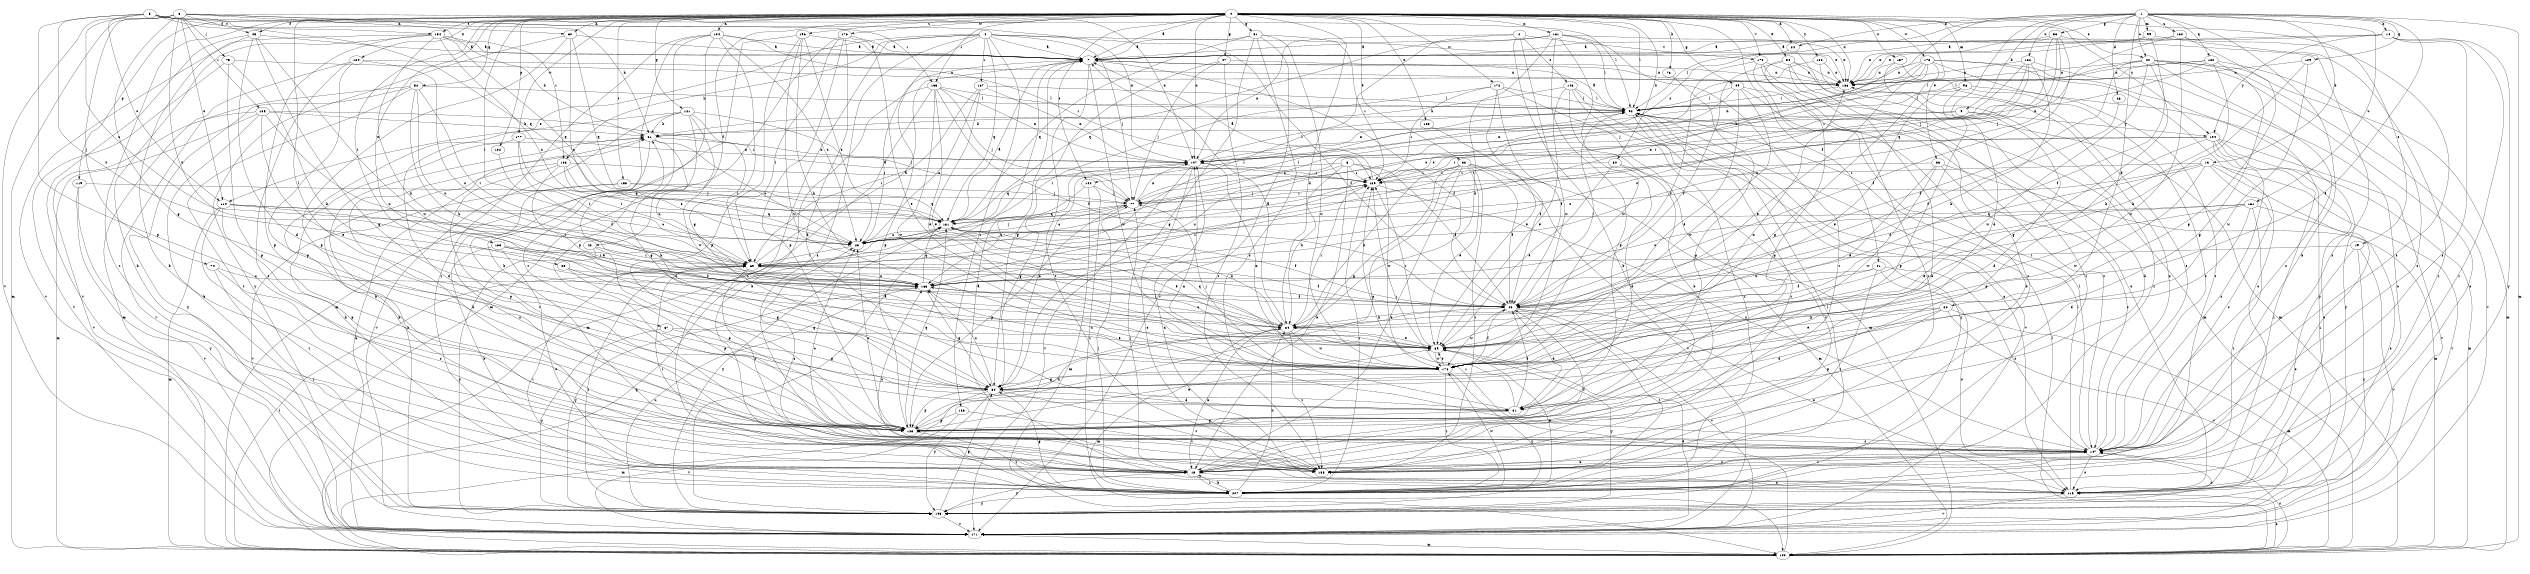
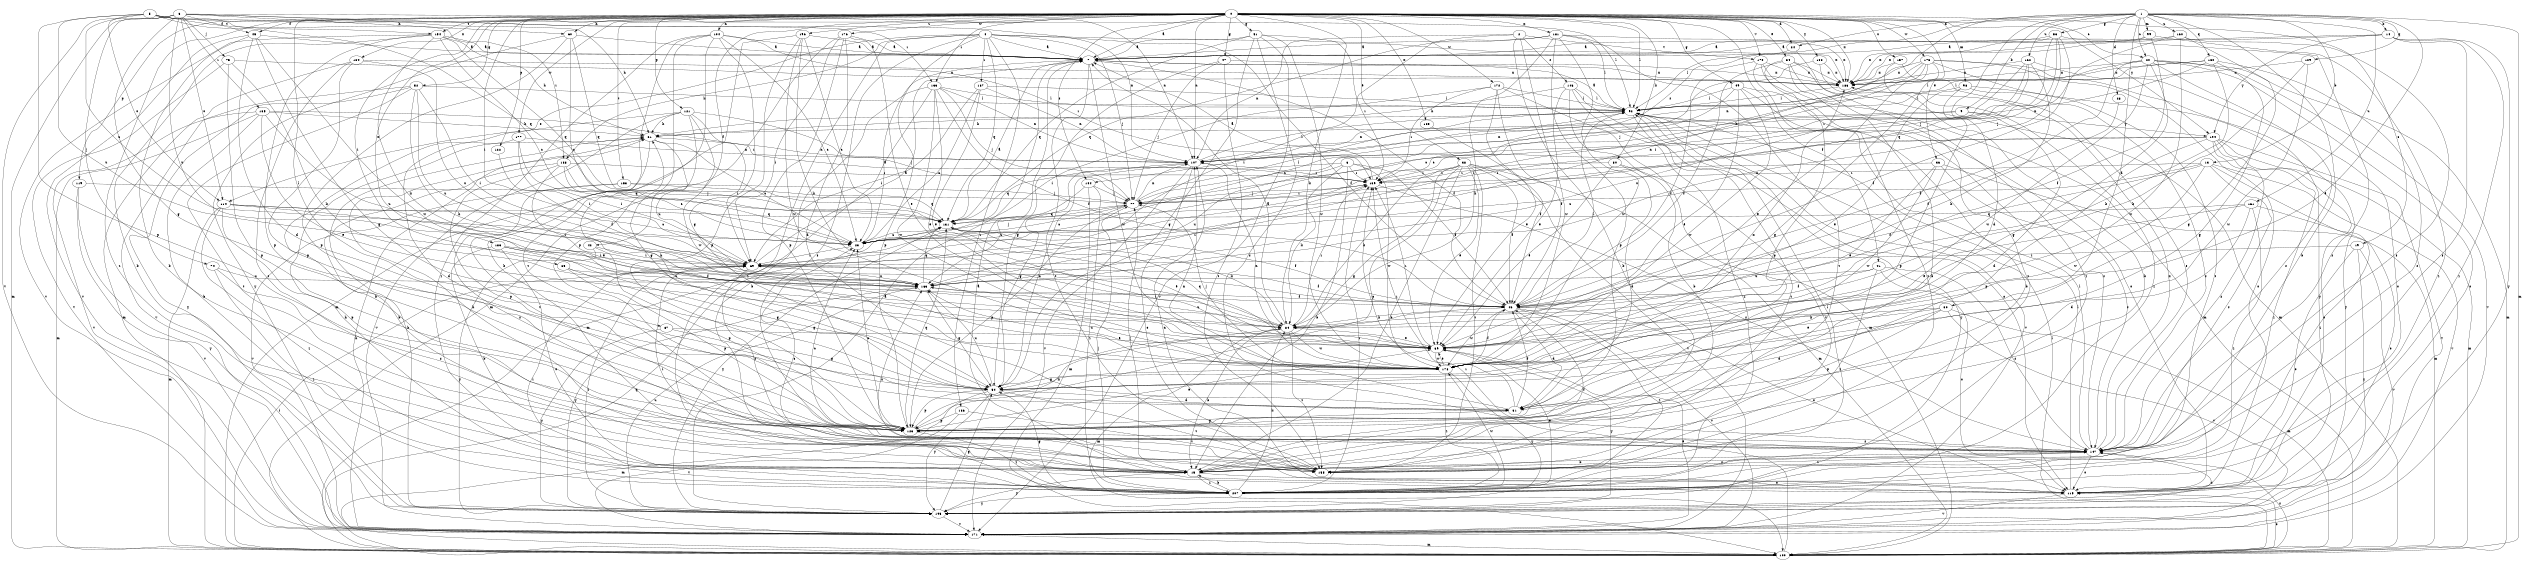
(1669, 73) -> none
(1832, 145) -> (1700, 157)
(1590, 255) -> none
